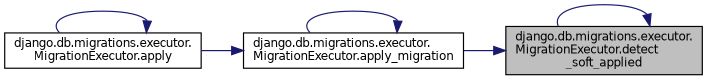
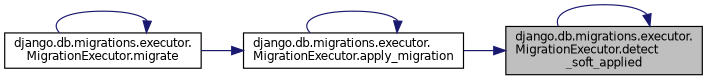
(103, 51) -> (103, 51)
